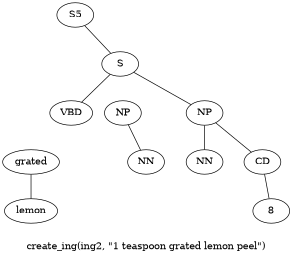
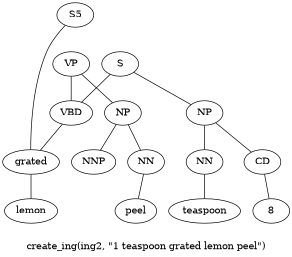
(98, 39) -> (37, 84)
none -> (71, 64)
none -> (51, 137)
none -> (94, 162)
none -> (136, 211)
none -> (205, 211)
